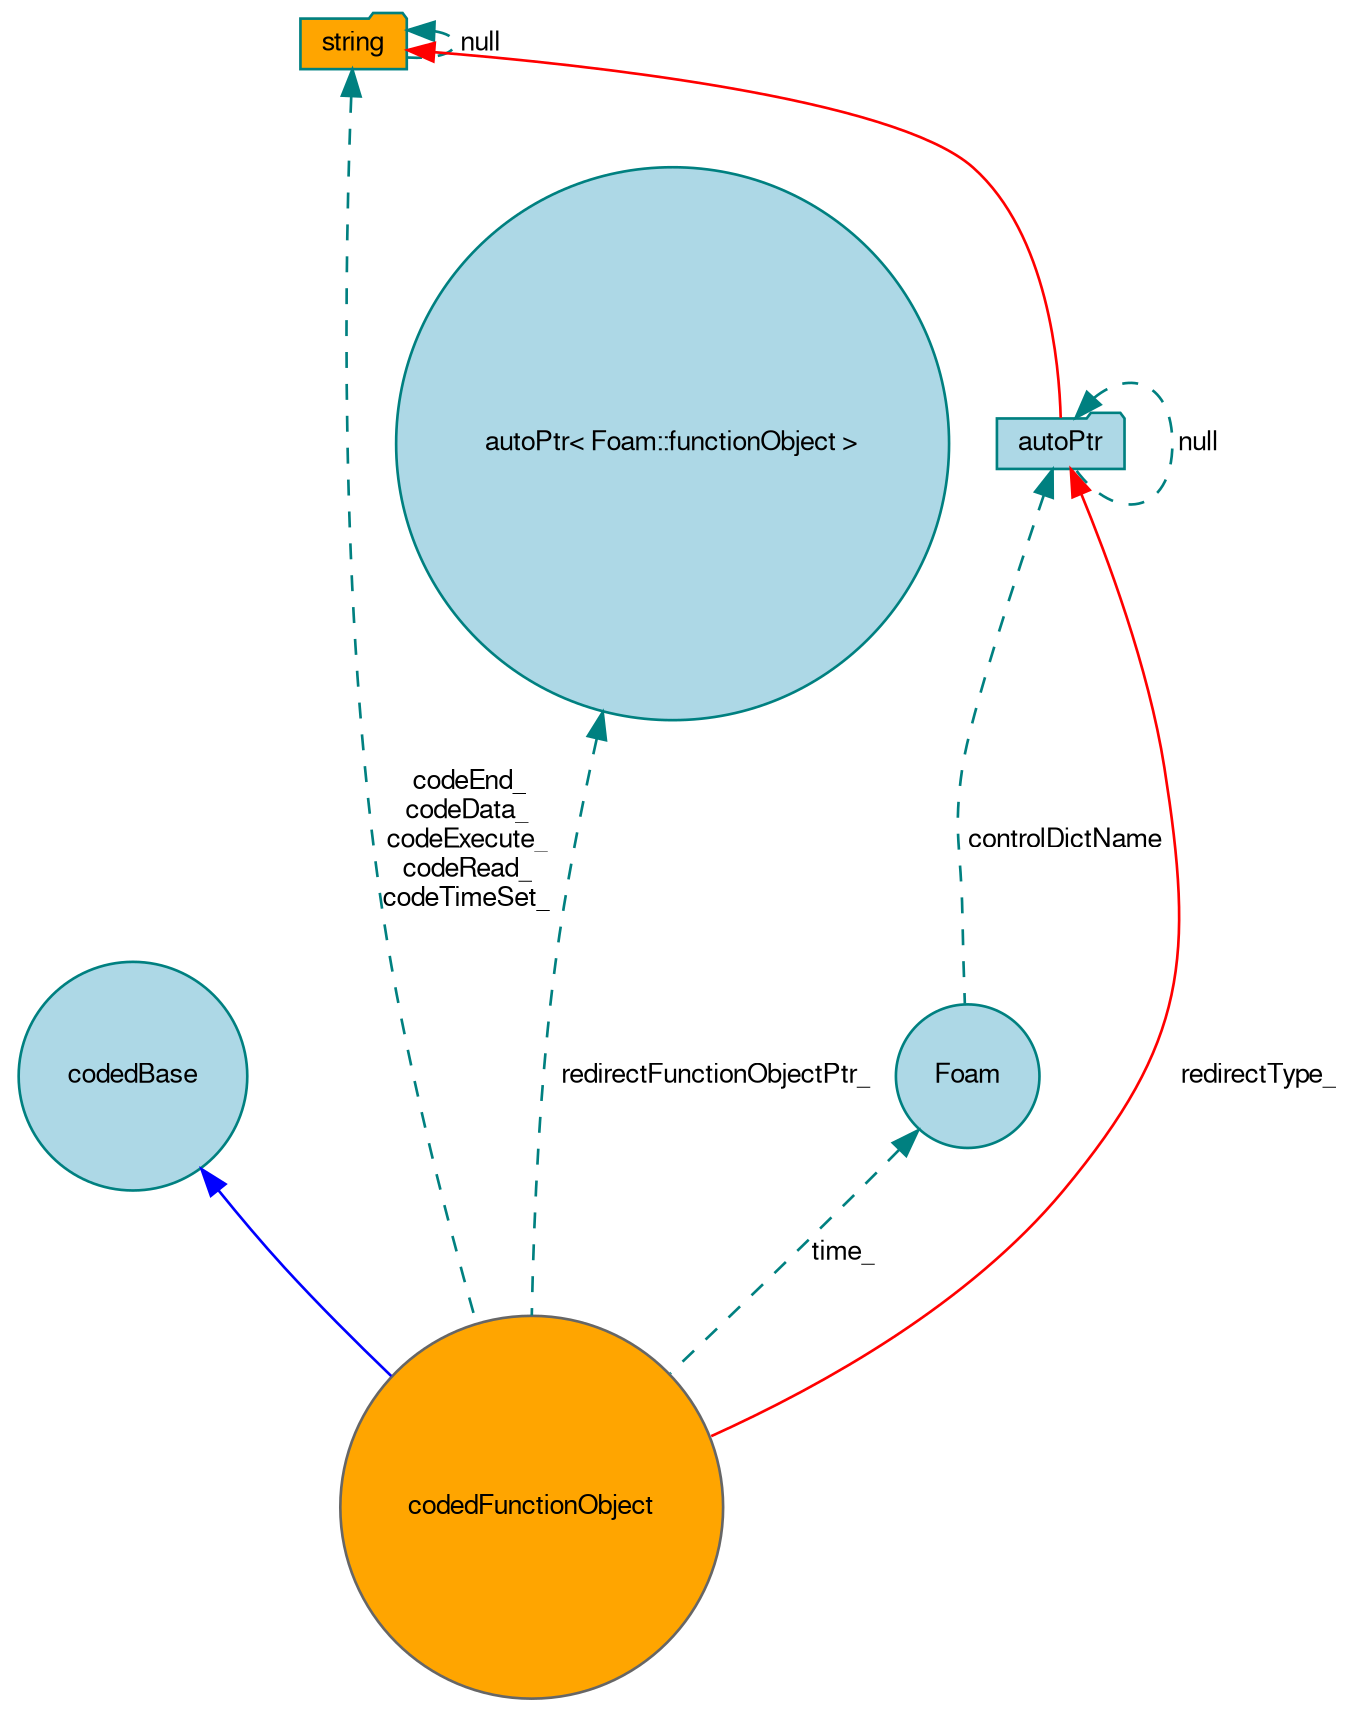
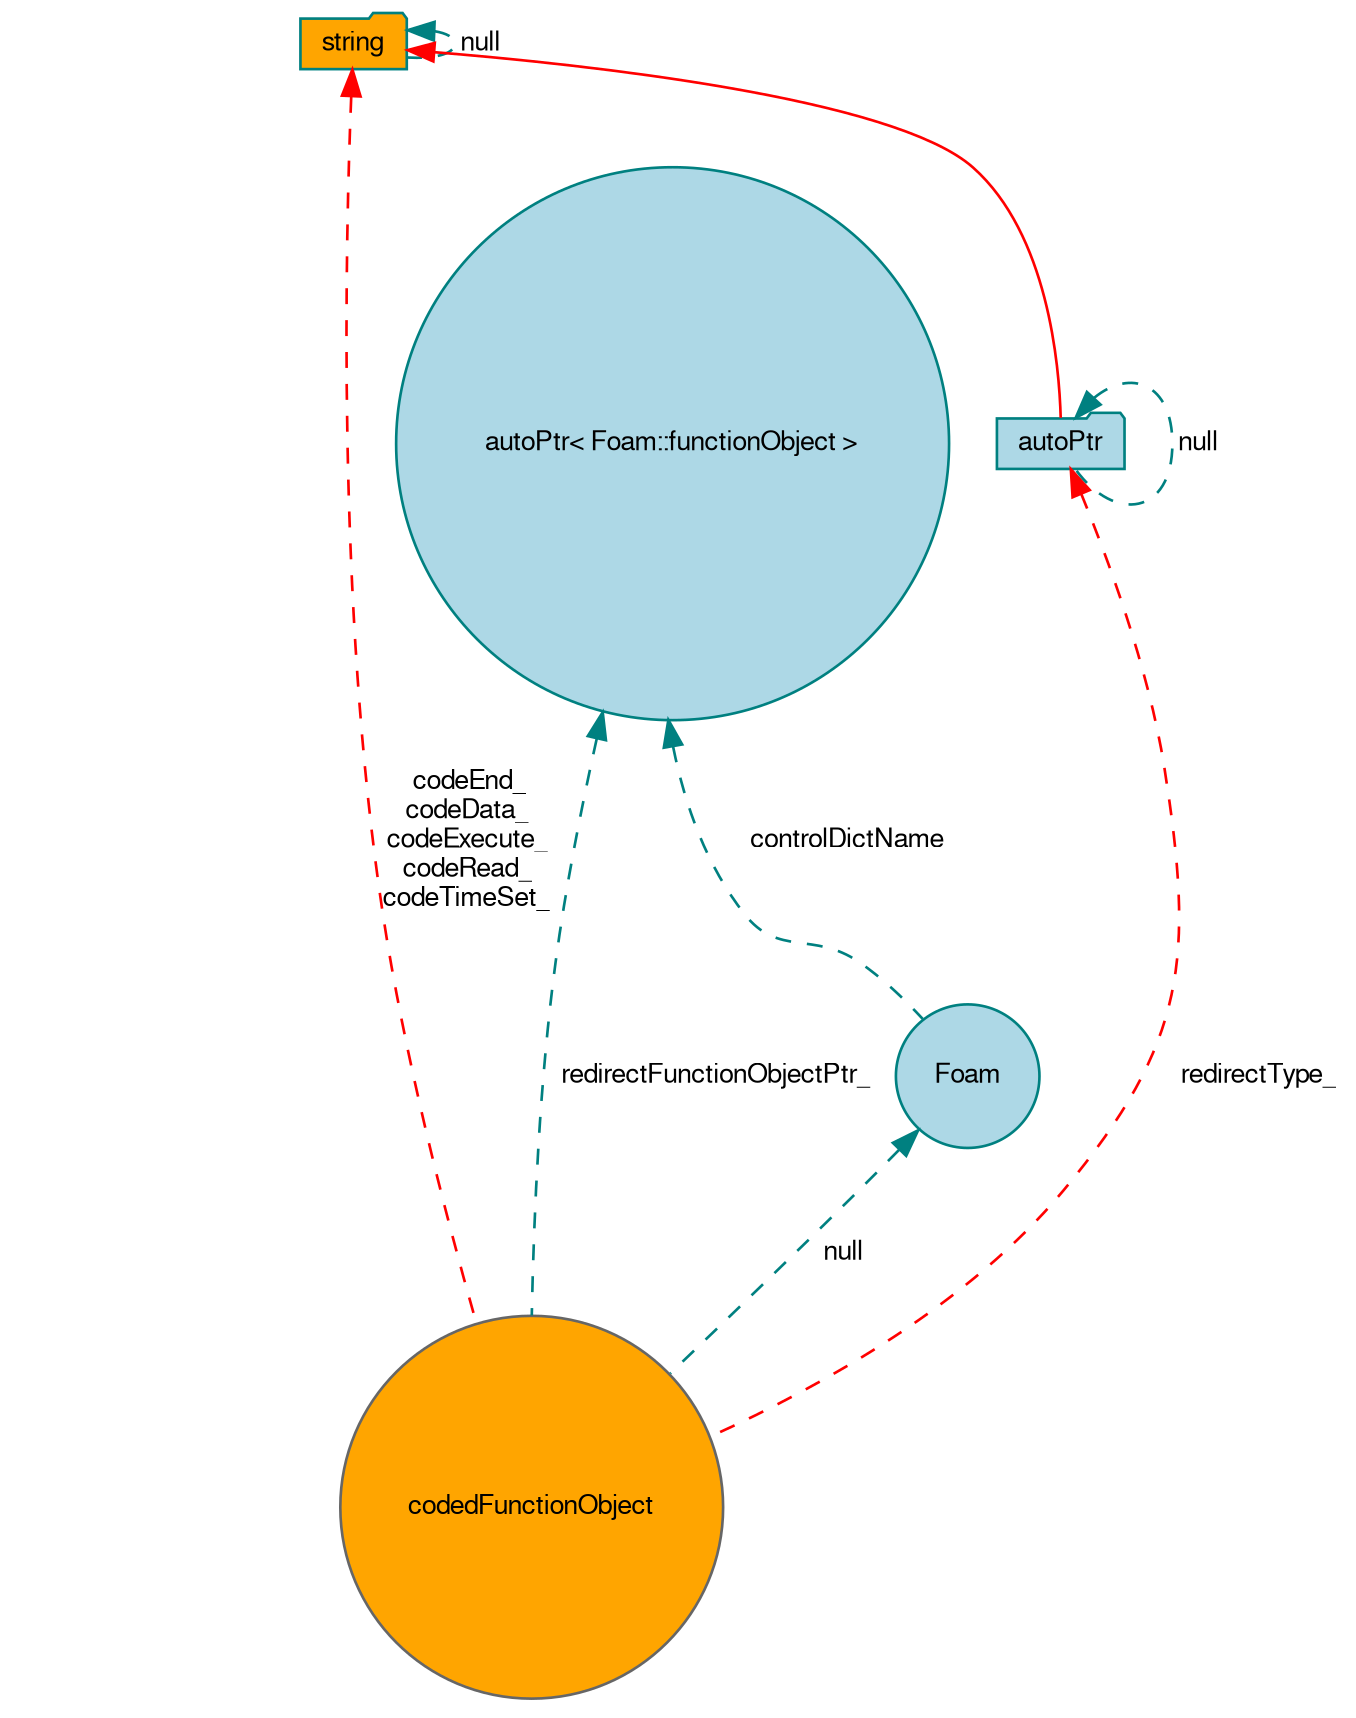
(361, 716) -> (361, 716)
(967, 744) -> (755, 925)
(1148, 1062) -> (1148, 1062)
(133, 1076) -> none
(841, 1253) -> (841, 1253)
